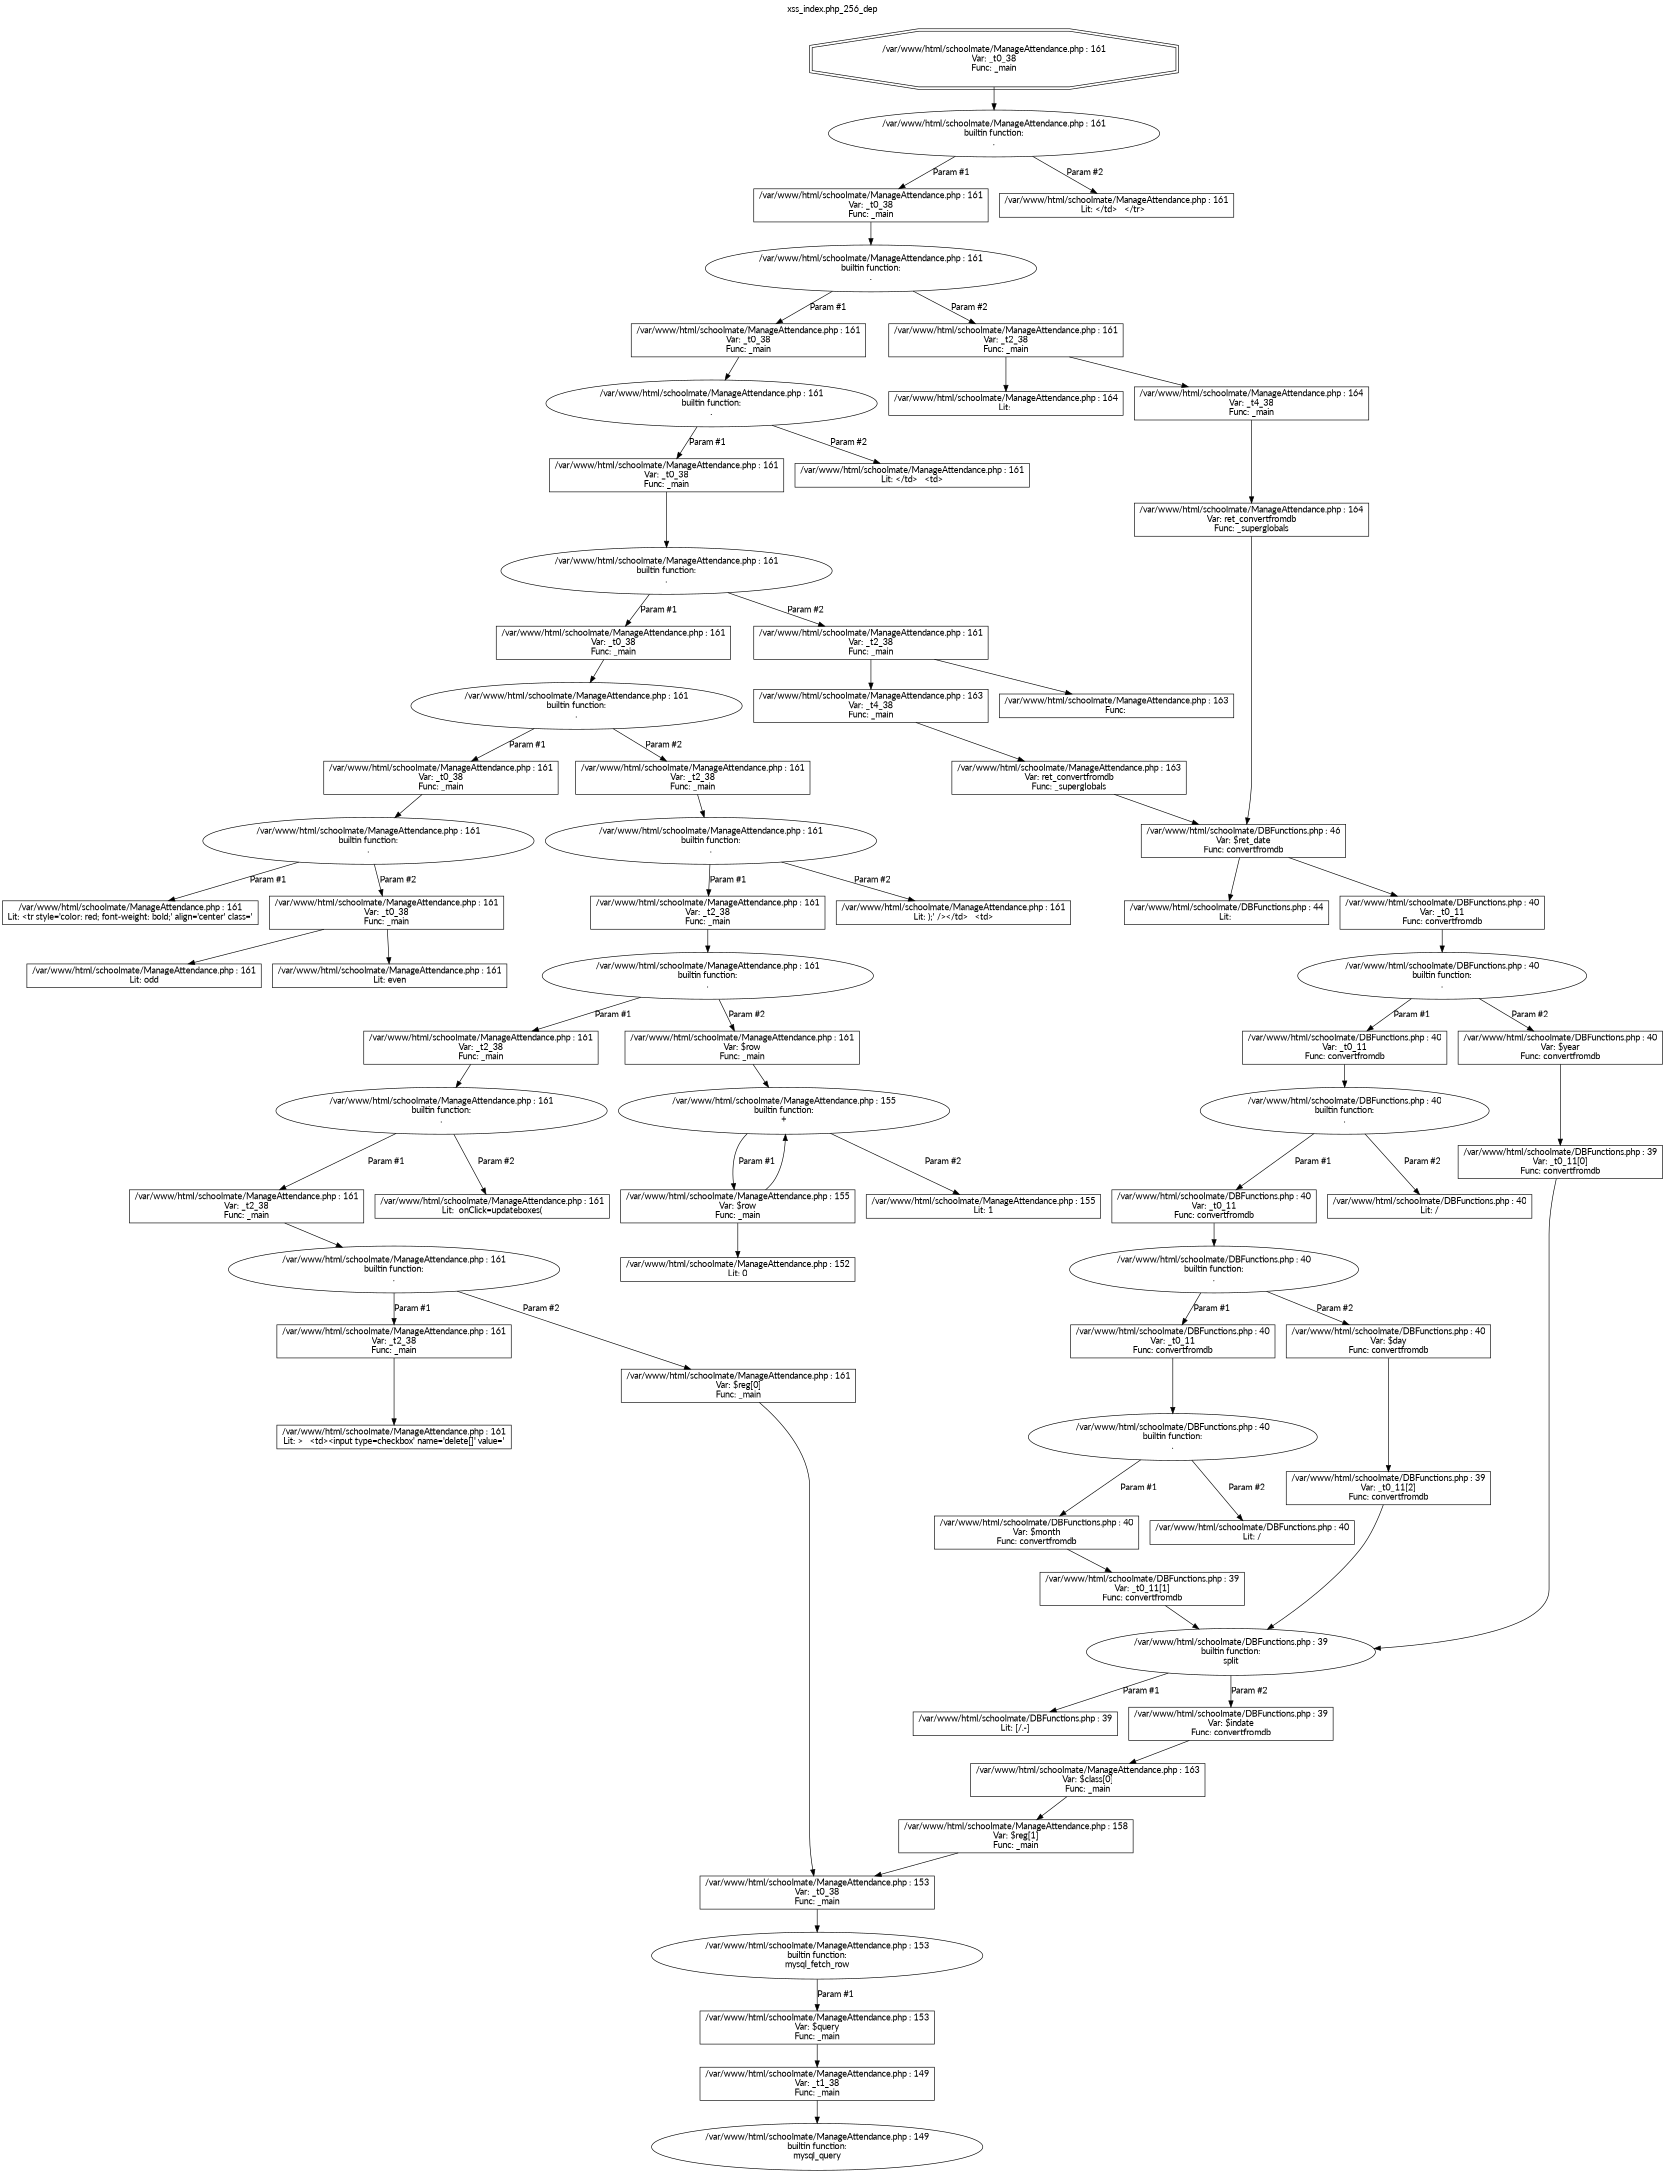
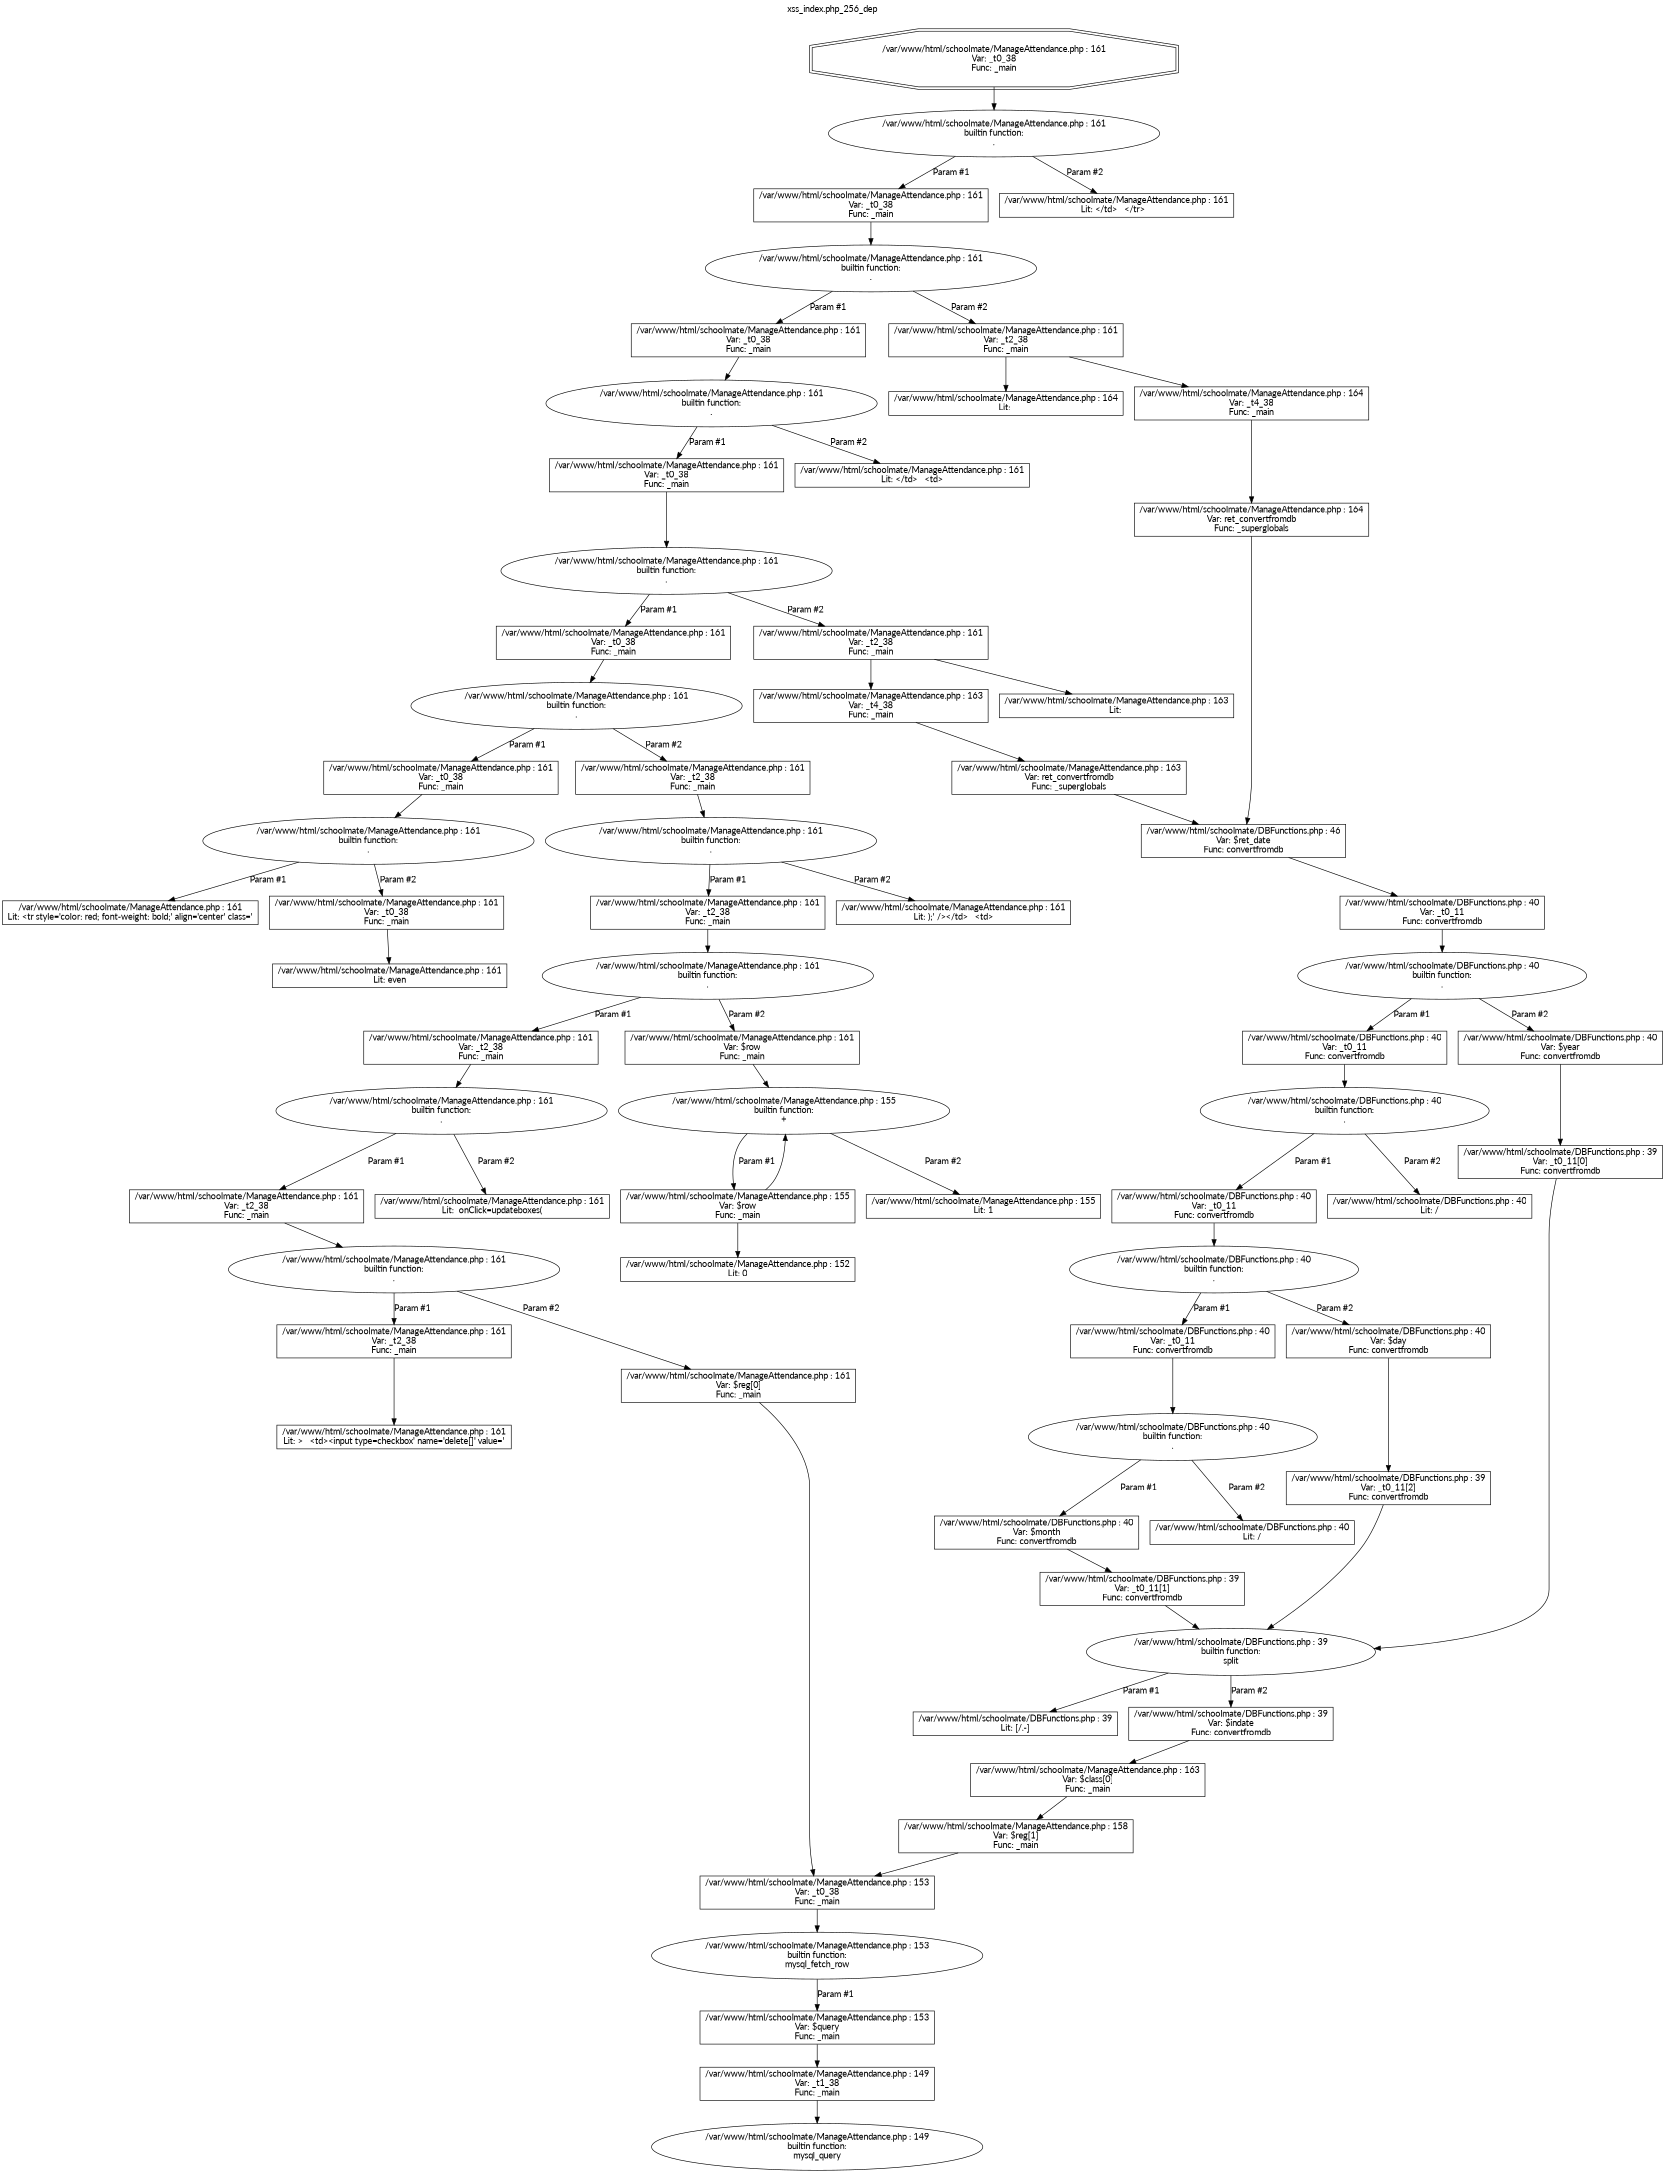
(1117, 706) -> (1117, 706)
(1227, 913) -> none
(144, 976) -> none
